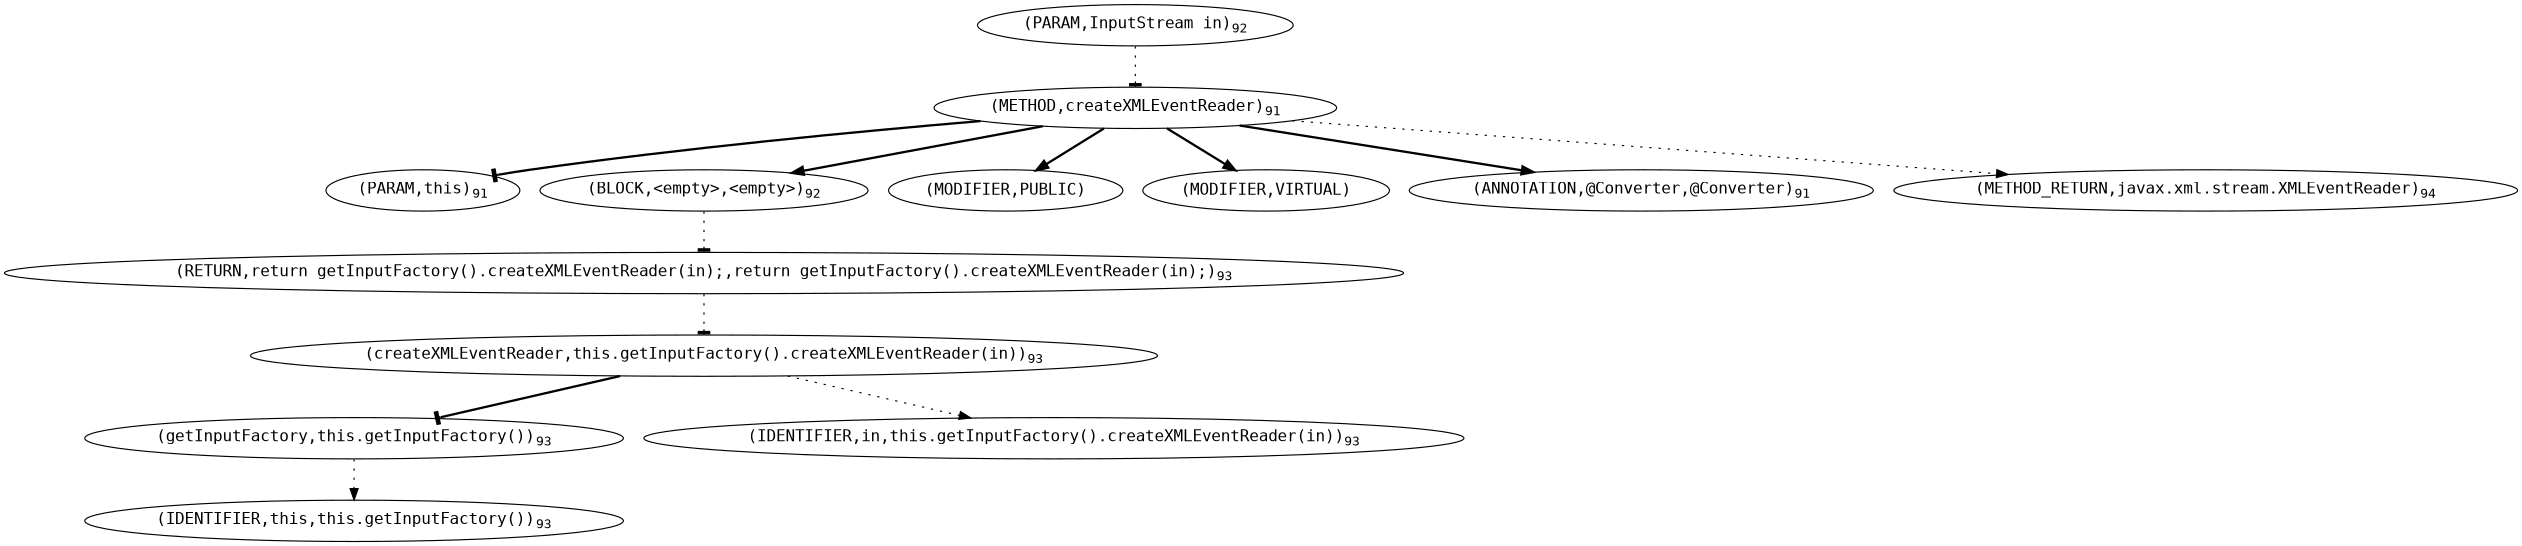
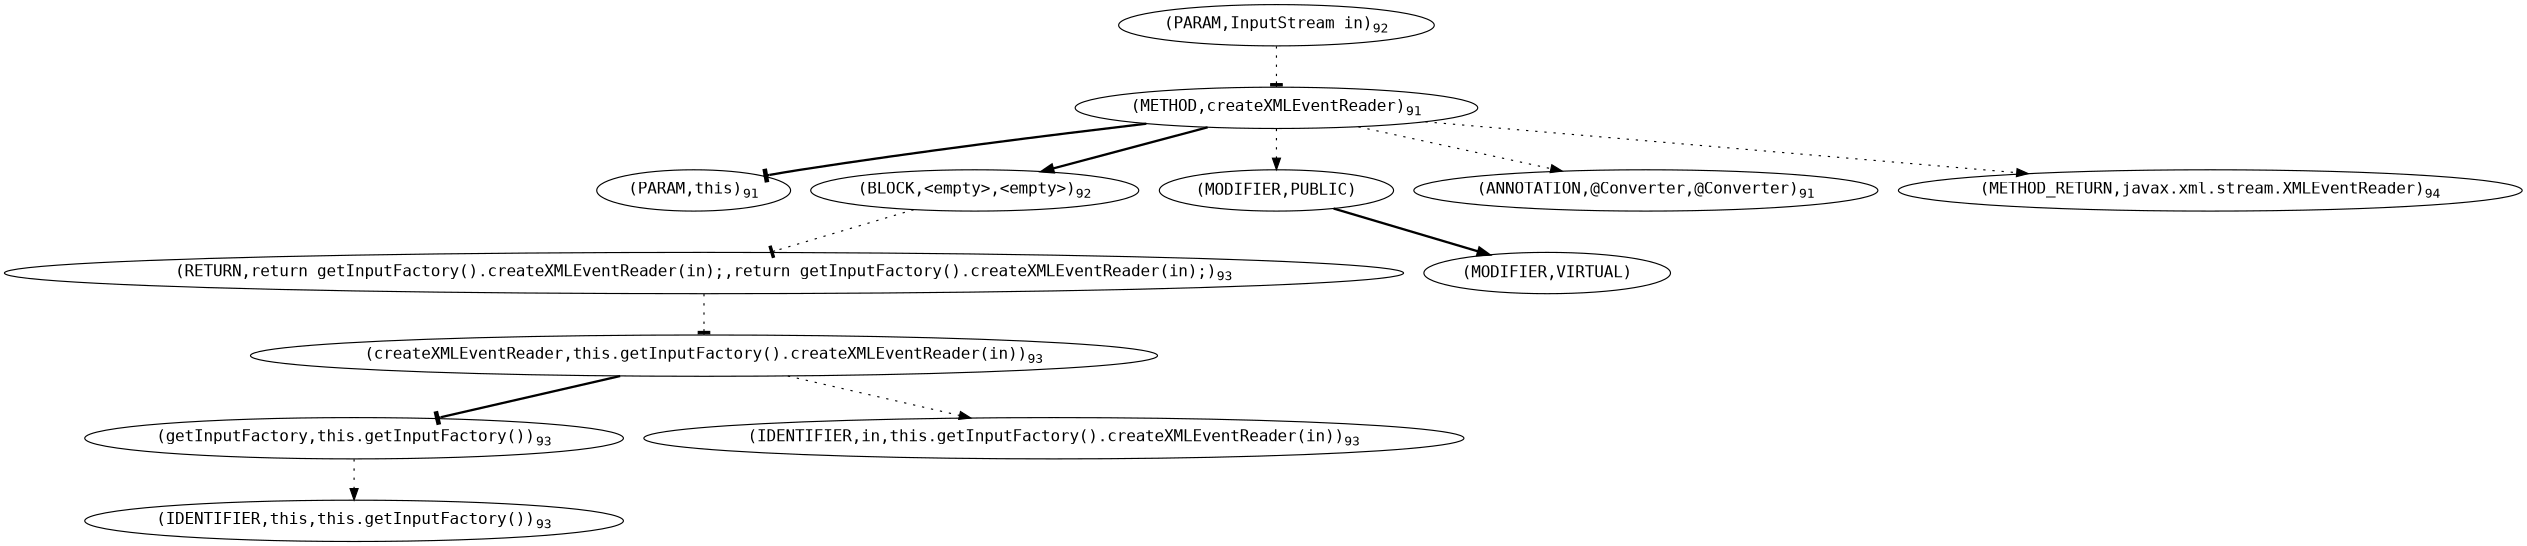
(1075, 146) -> (1276, 144)
(1196, 146) -> (1406, 230)
(1381, 148) -> (1455, 148)
